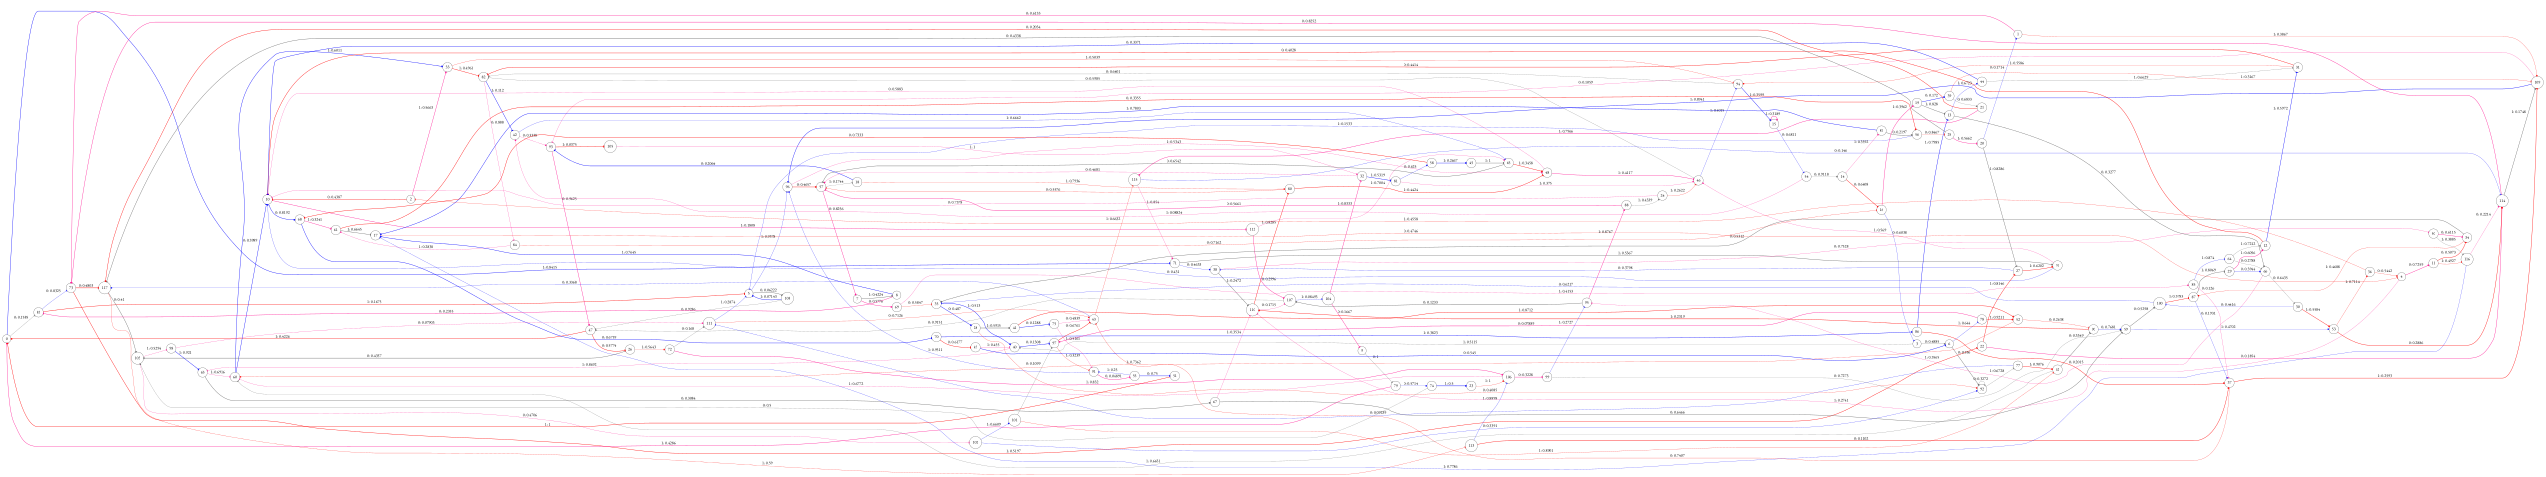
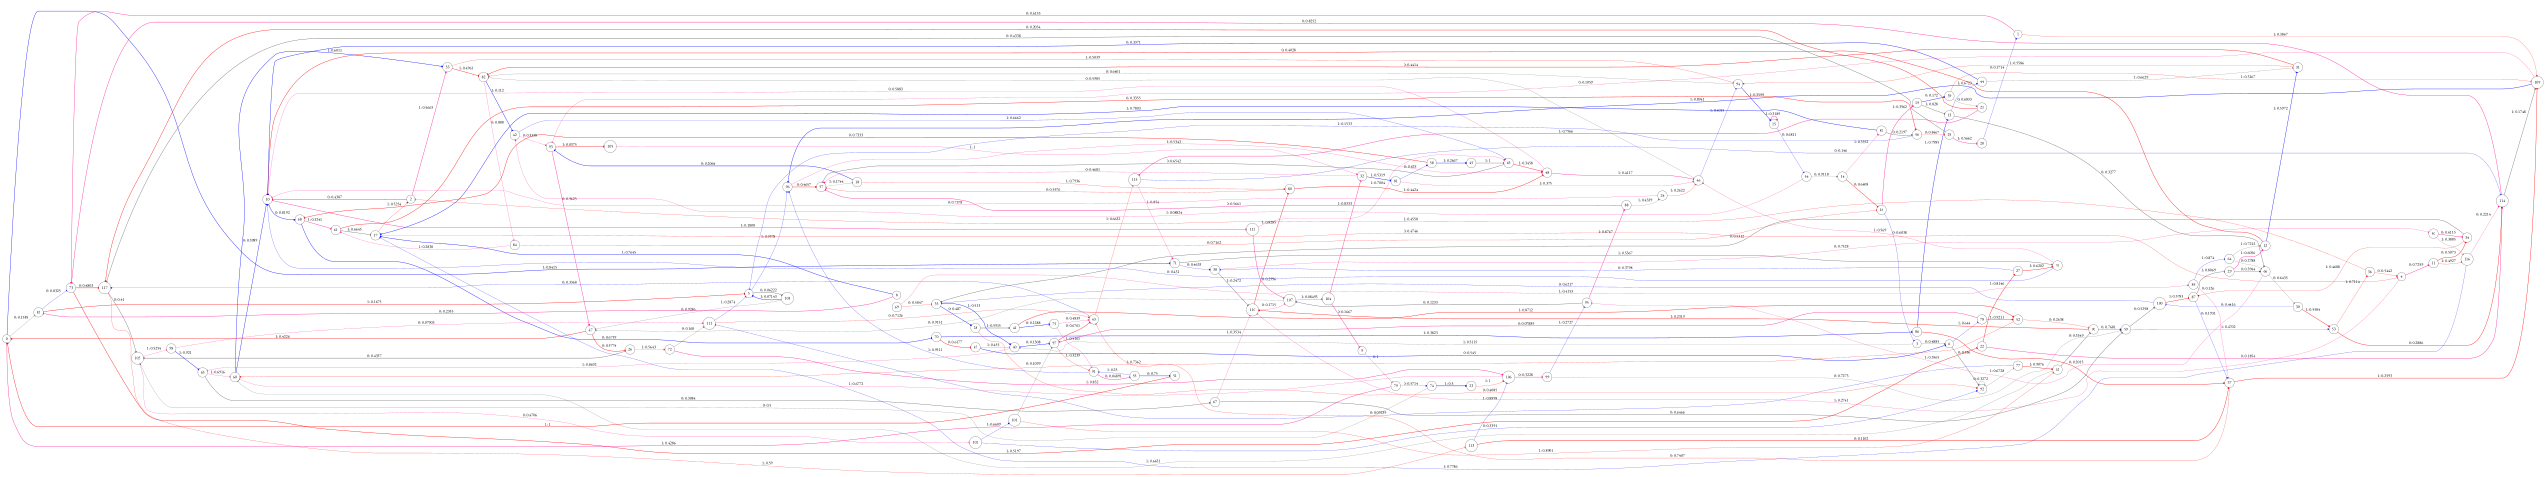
(2000, 207) -> none
none -> (392, 216)
(857, 299) -> none
